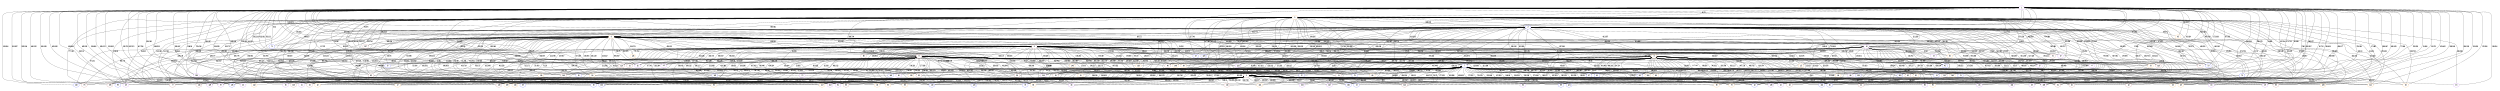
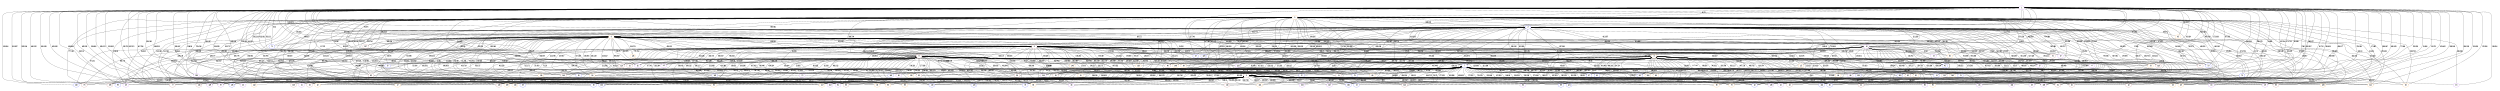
(864, 56) -> none
(532, 77) -> none
(286, 85) -> none
